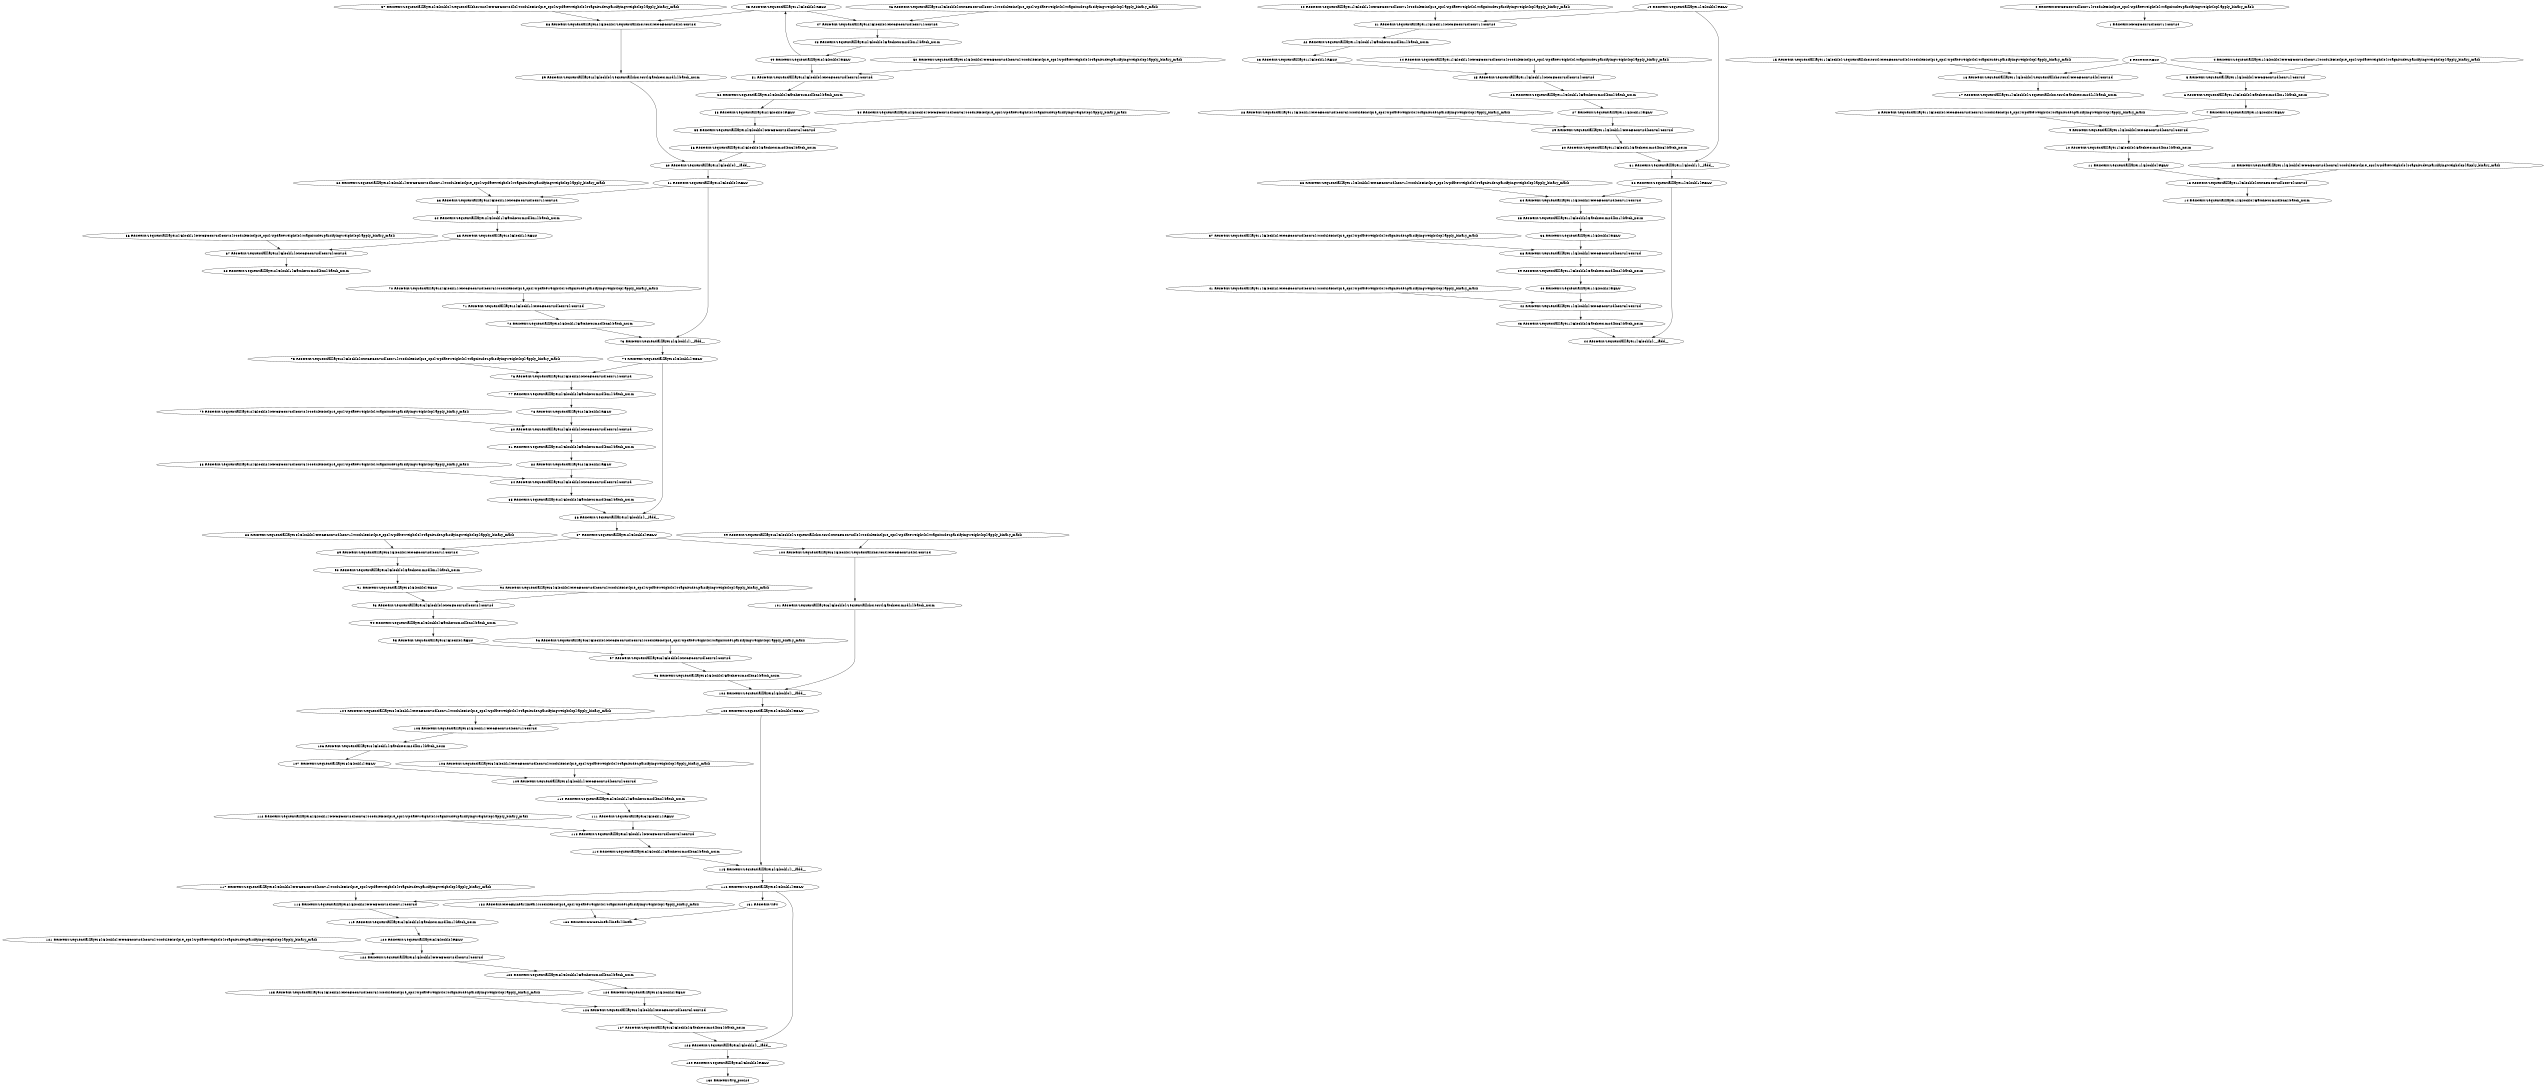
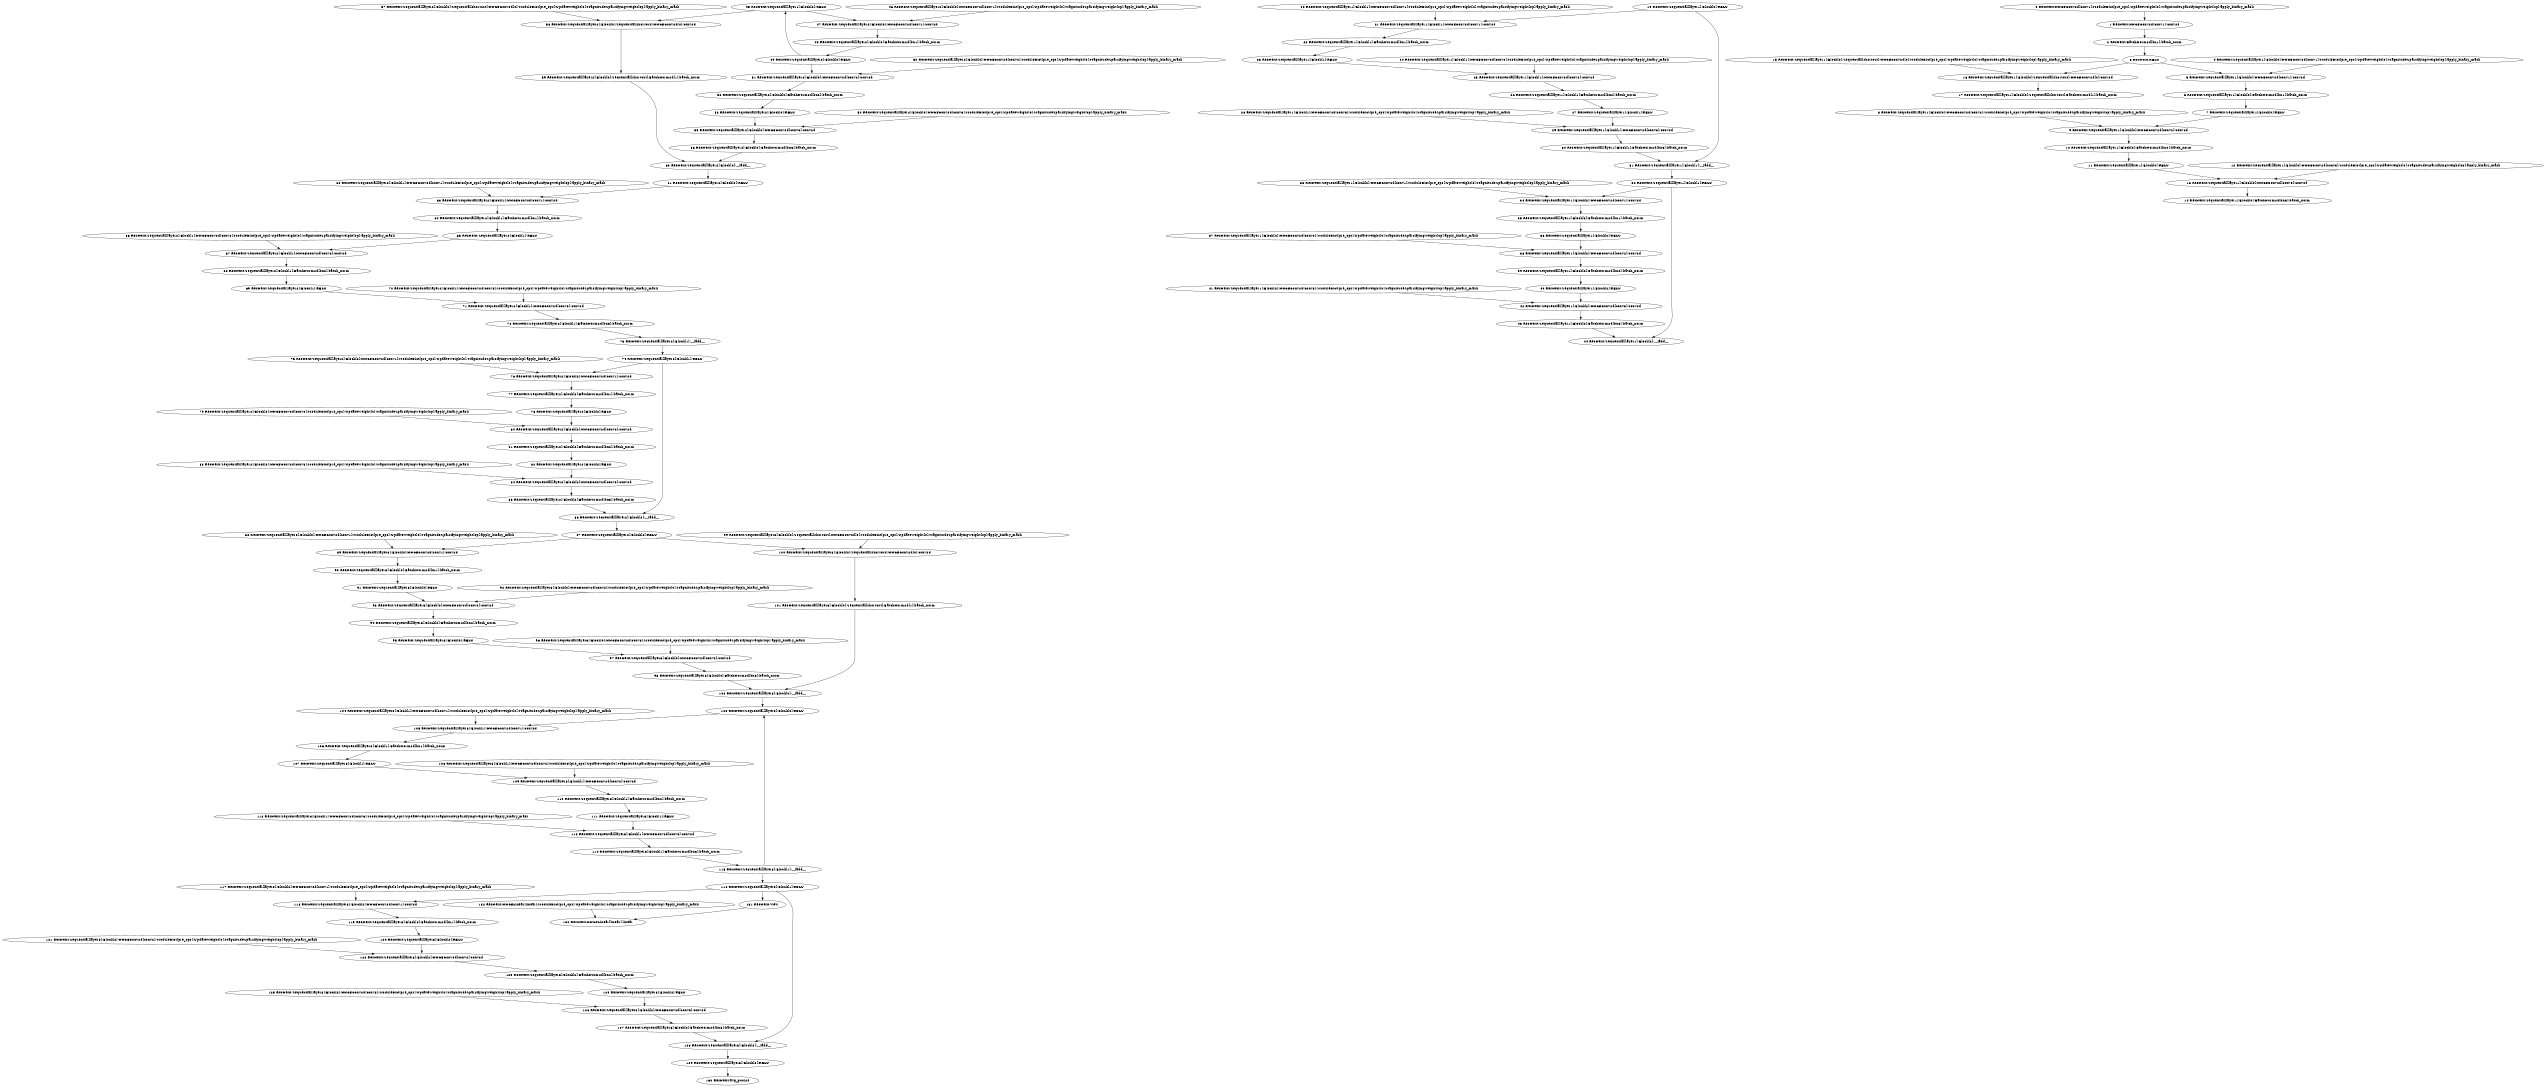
none -> (2145, 42)
(708, 269) -> none
none -> (286, 289)
(760, 789) -> (765, 792)
